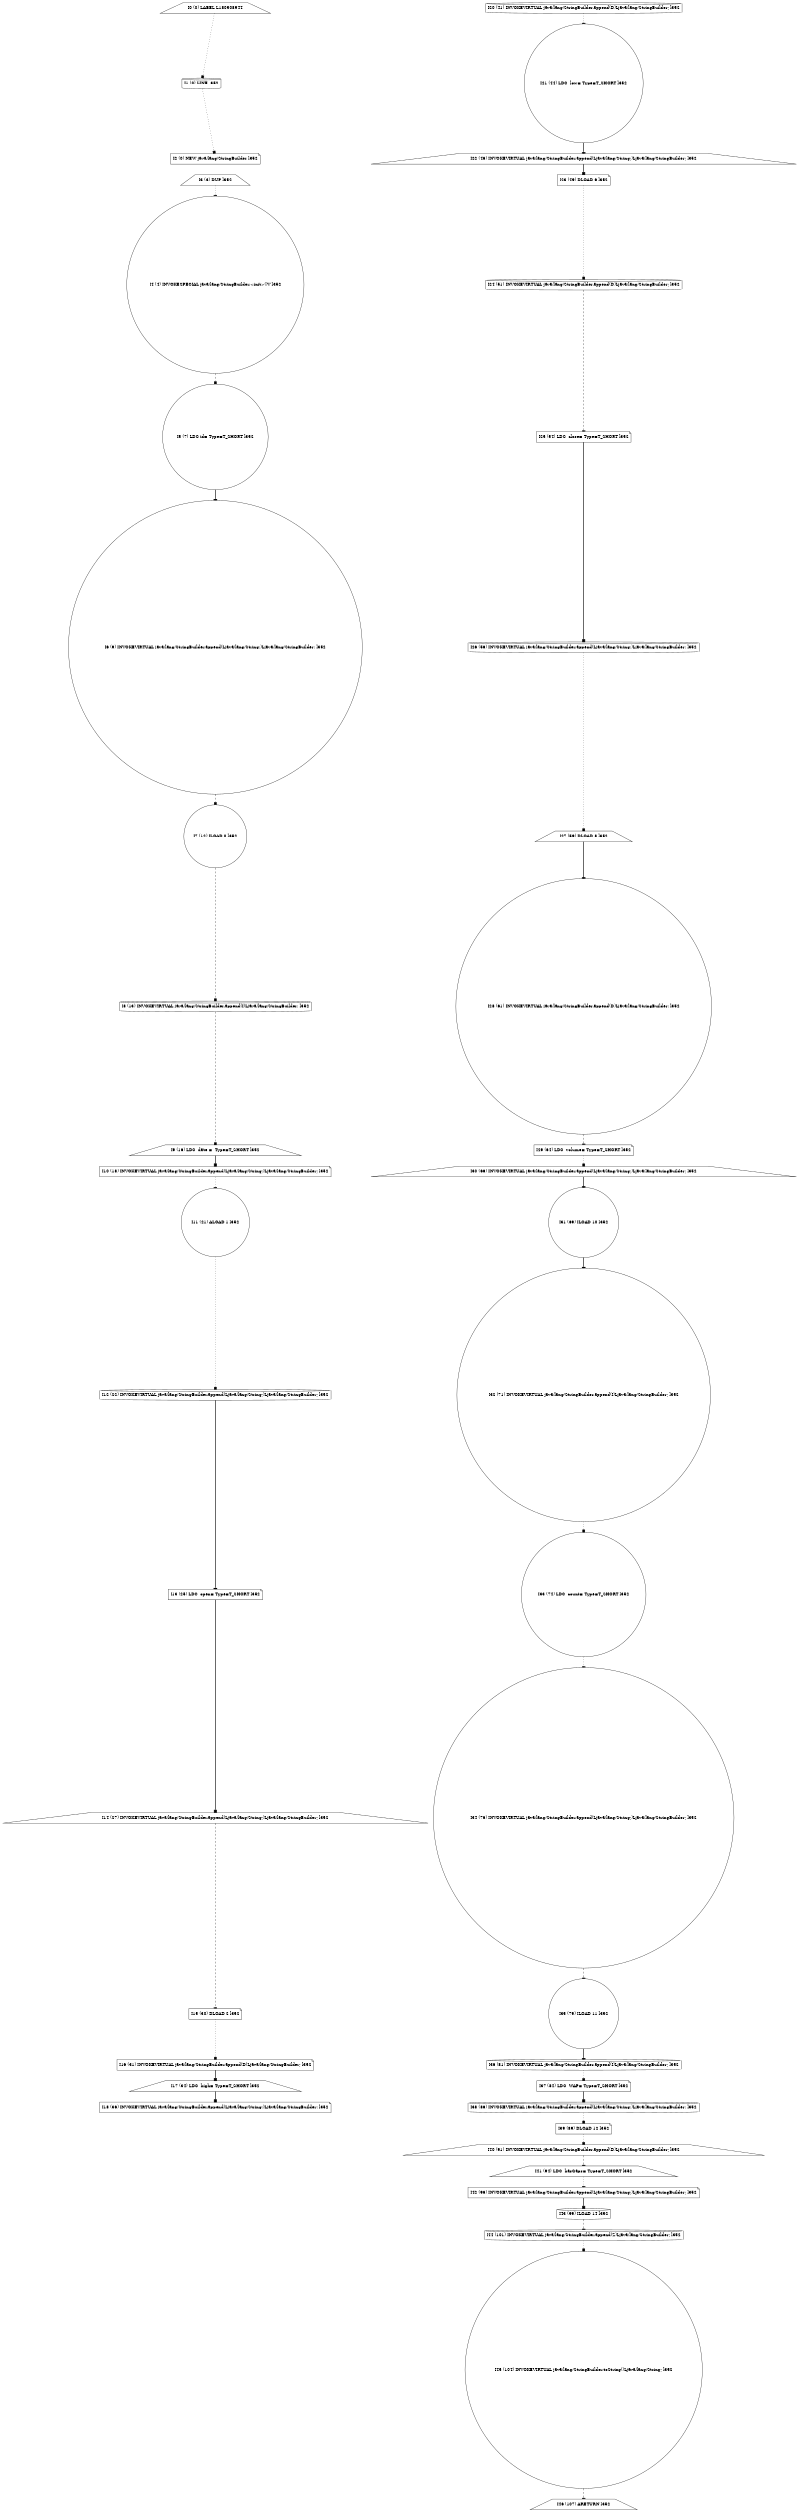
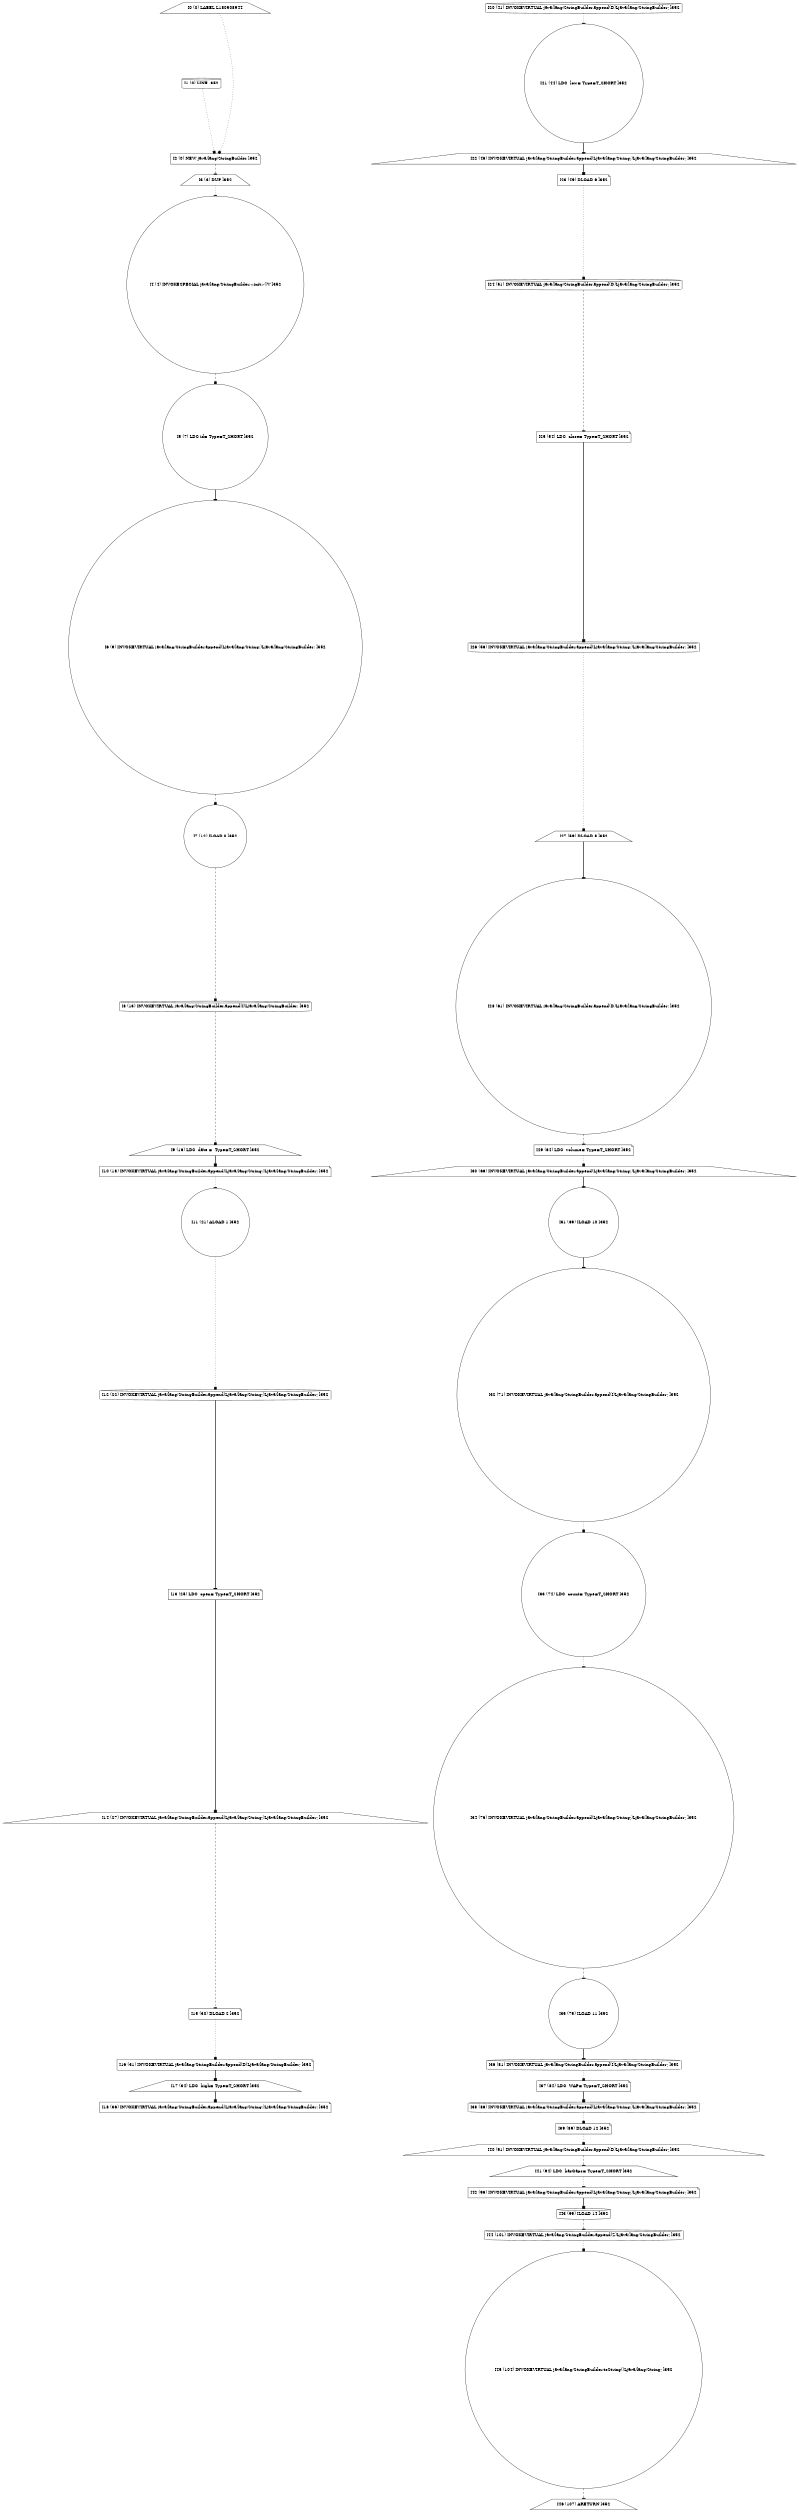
(209, 44) -> (233, 82)
none -> (215, 169)
